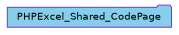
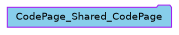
(89, 17) -> (89, 17)
